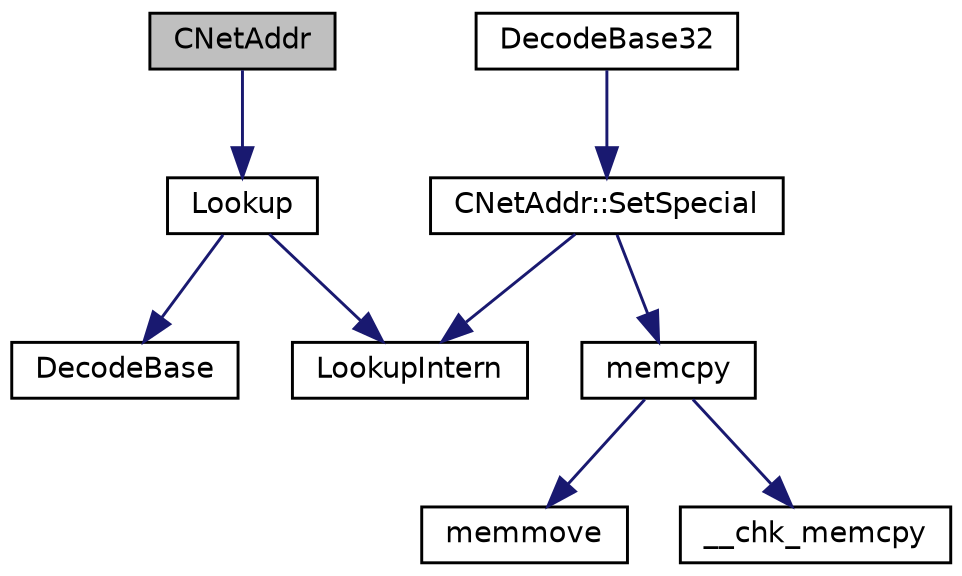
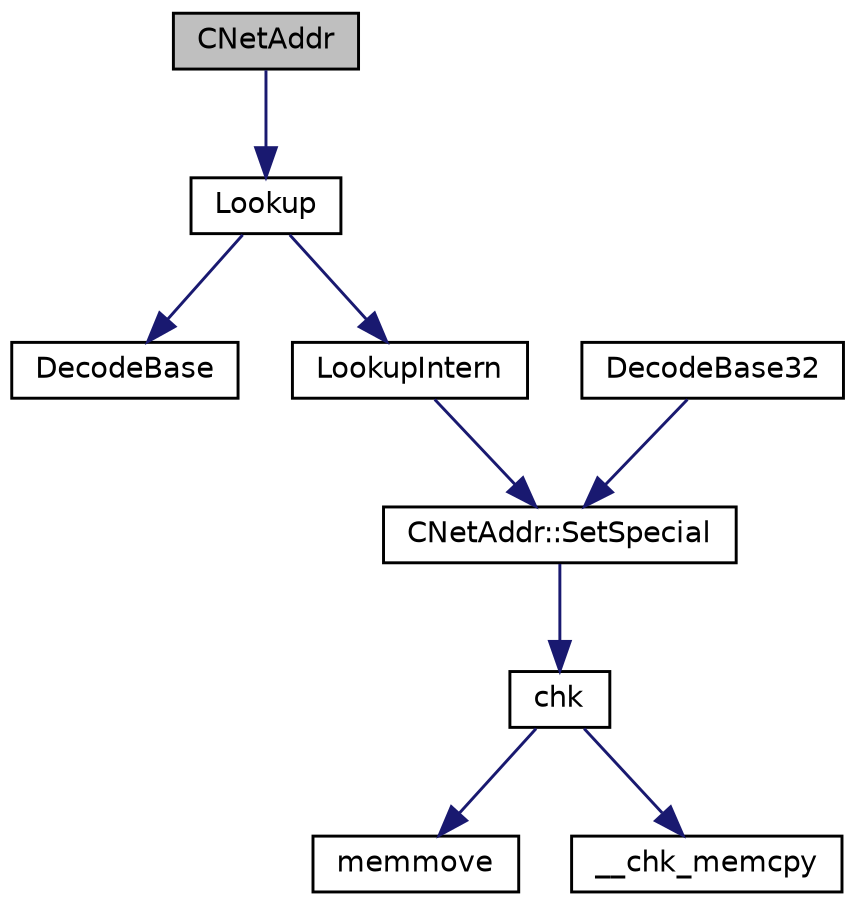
(521, 278) -> (475, 442)
(669, 370) -> (560, 699)
